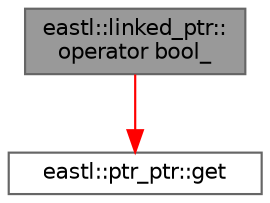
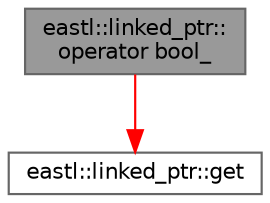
(135, 173) -> (135, 173)
